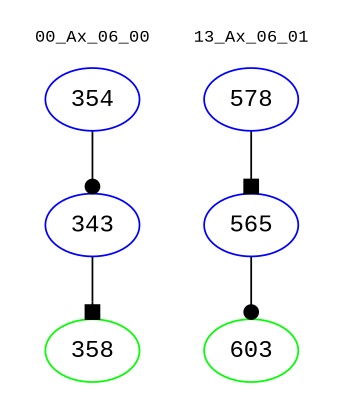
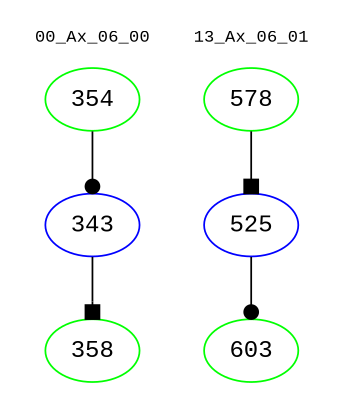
(92, 99) -> (92, 99)
(251, 99) -> (251, 99)
(251, 225) -> (251, 225)
